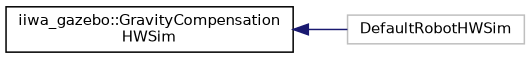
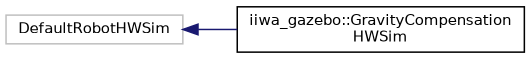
(328, 29) -> (218, 29)
